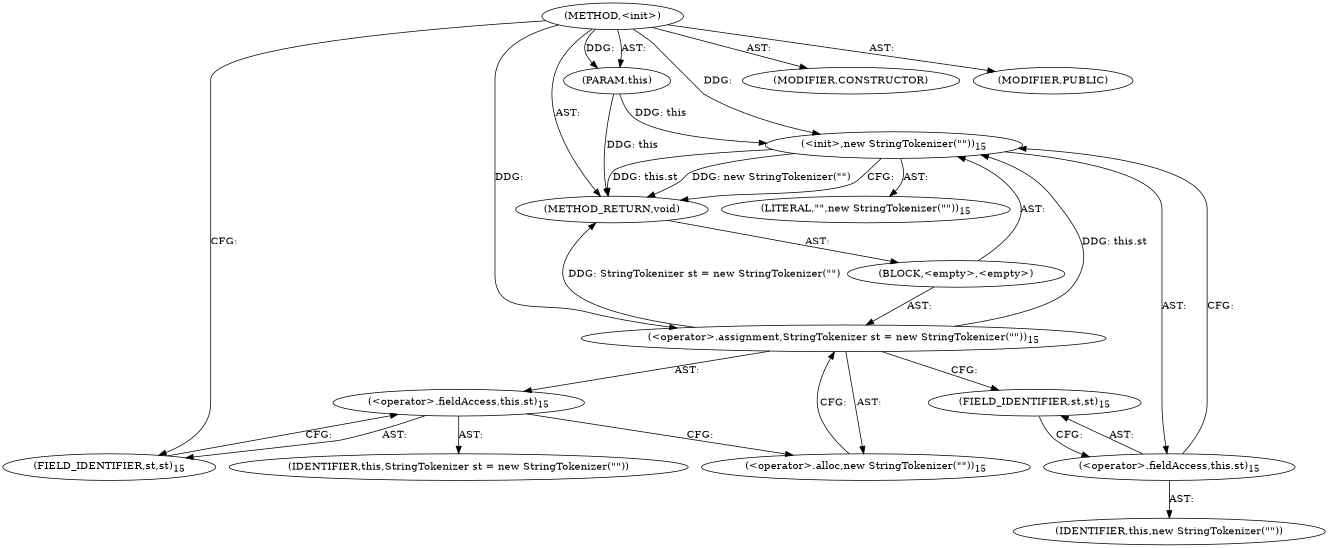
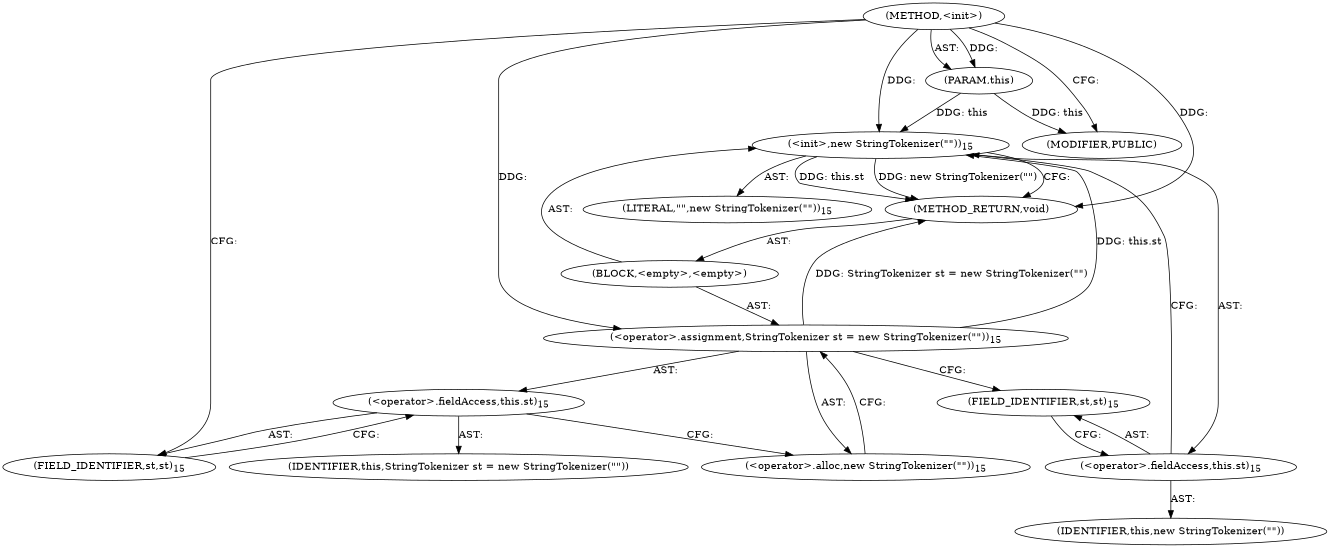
(884, 48) -> (1088, 81)
(851, 81) -> none
(570, 113) -> (1196, 113)
(605, 141) -> (1025, 115)
